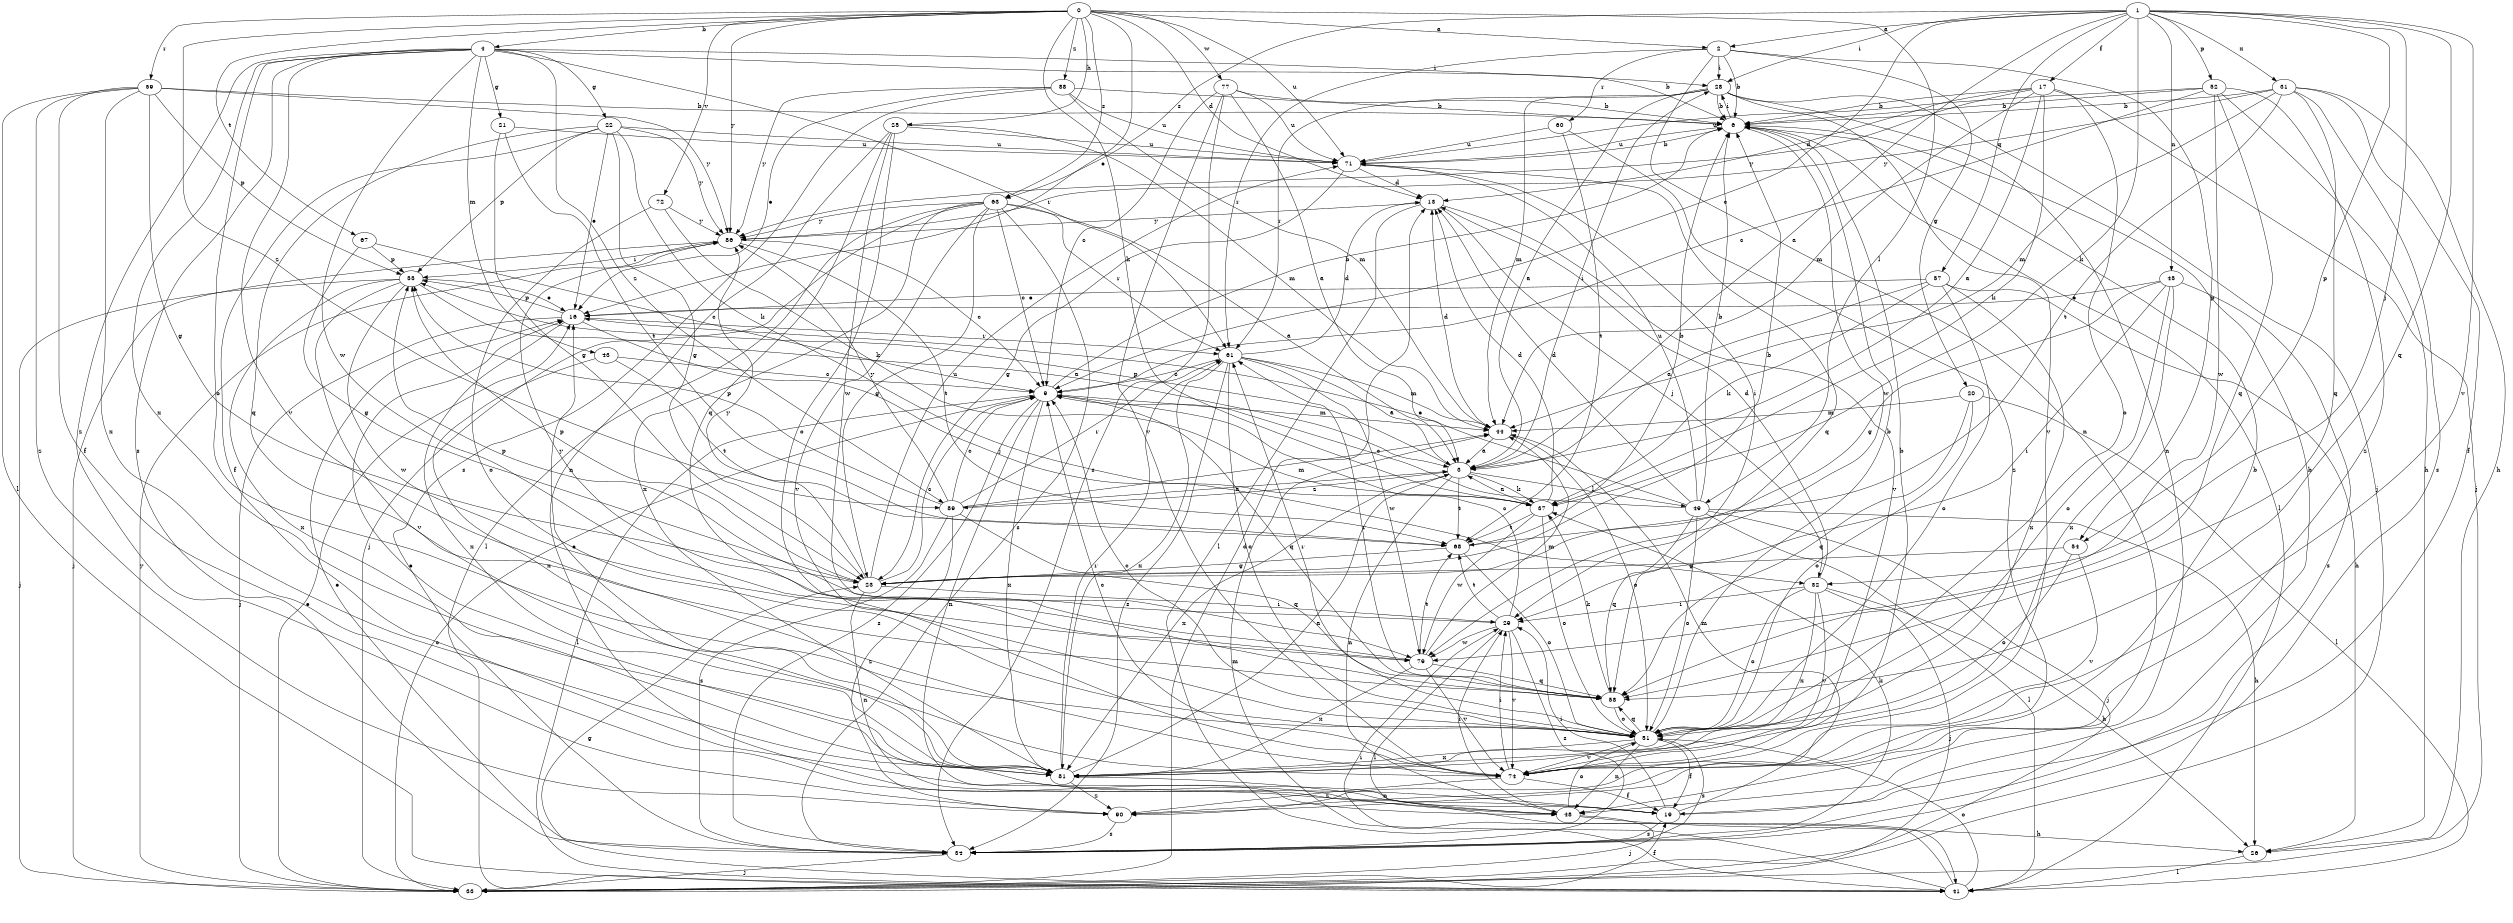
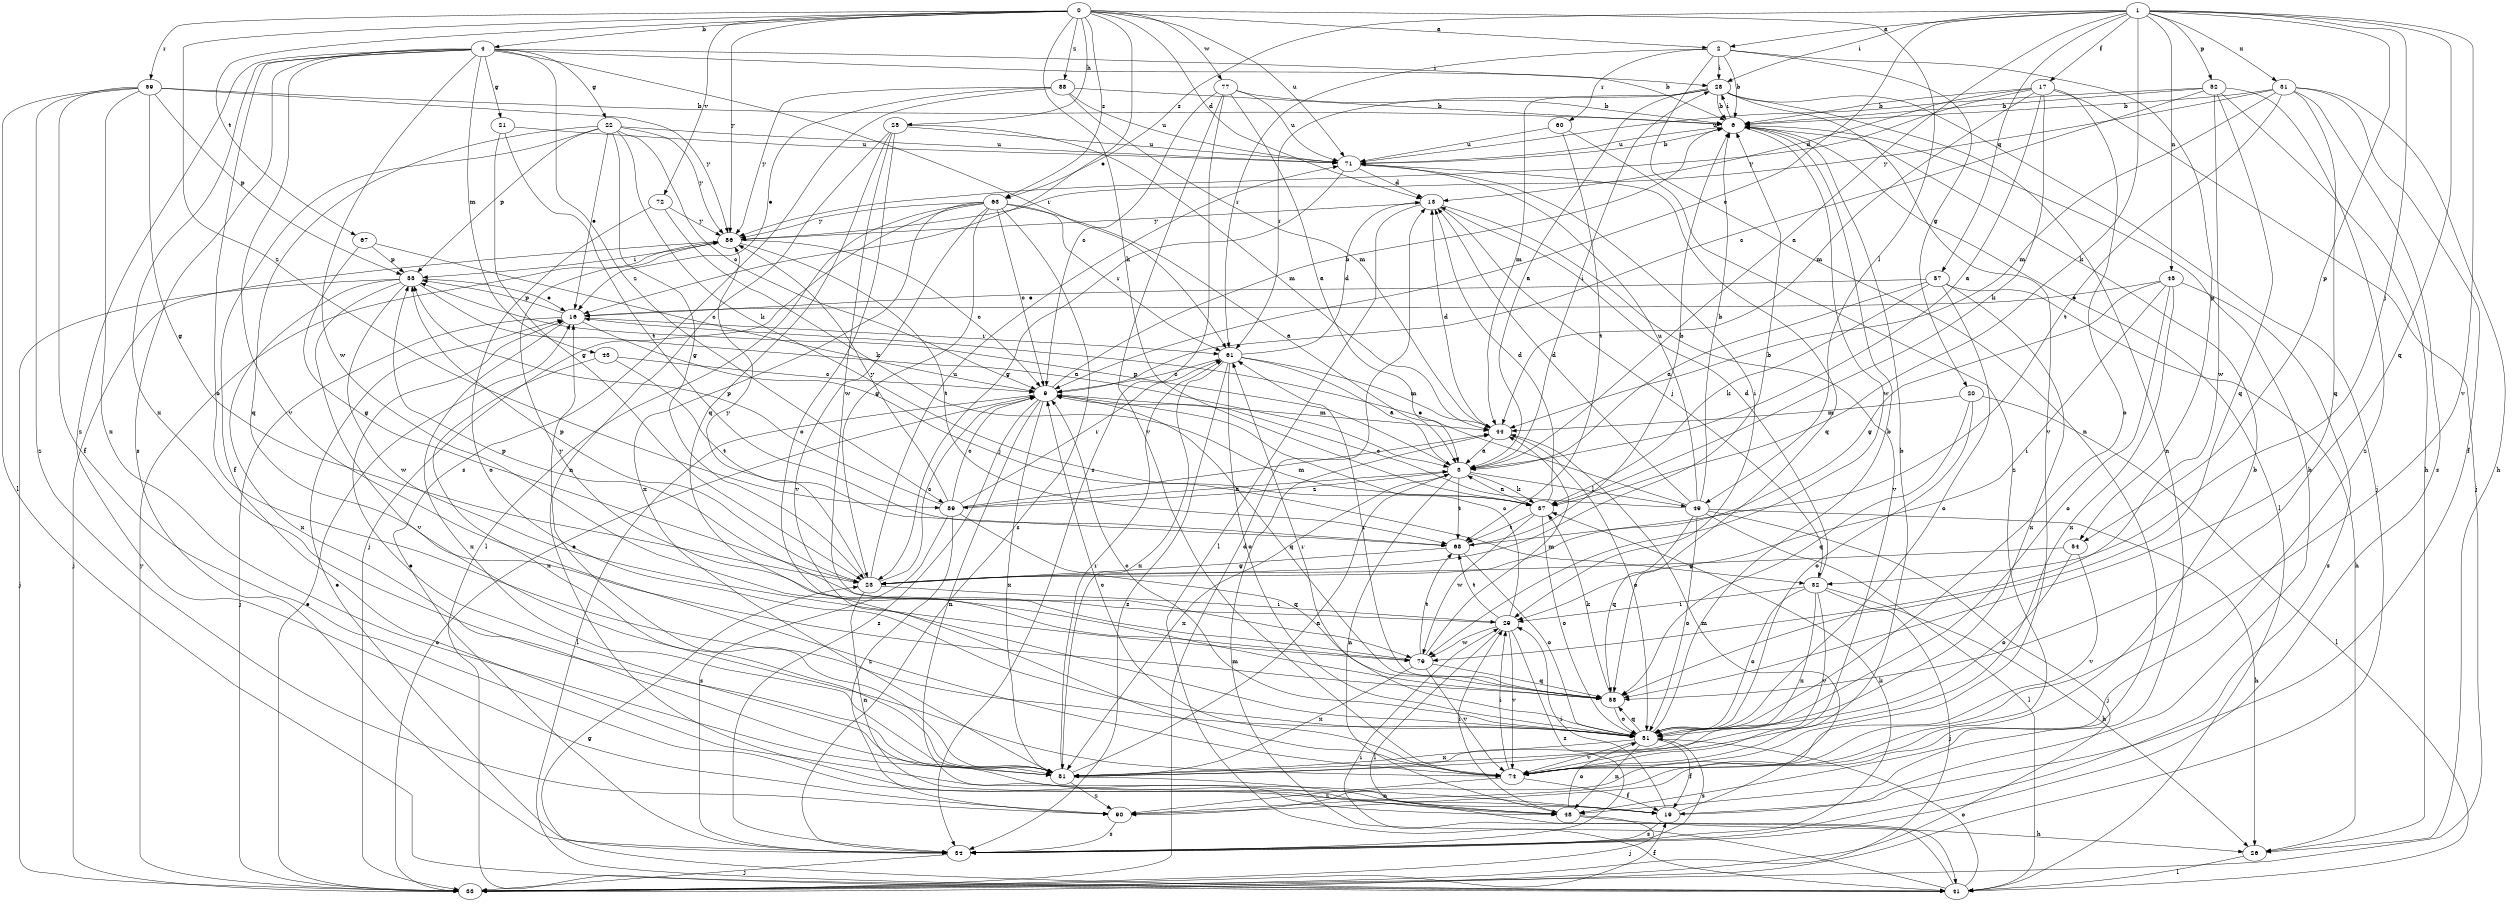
none -> (786, 289)
(1365, 433) -> none
